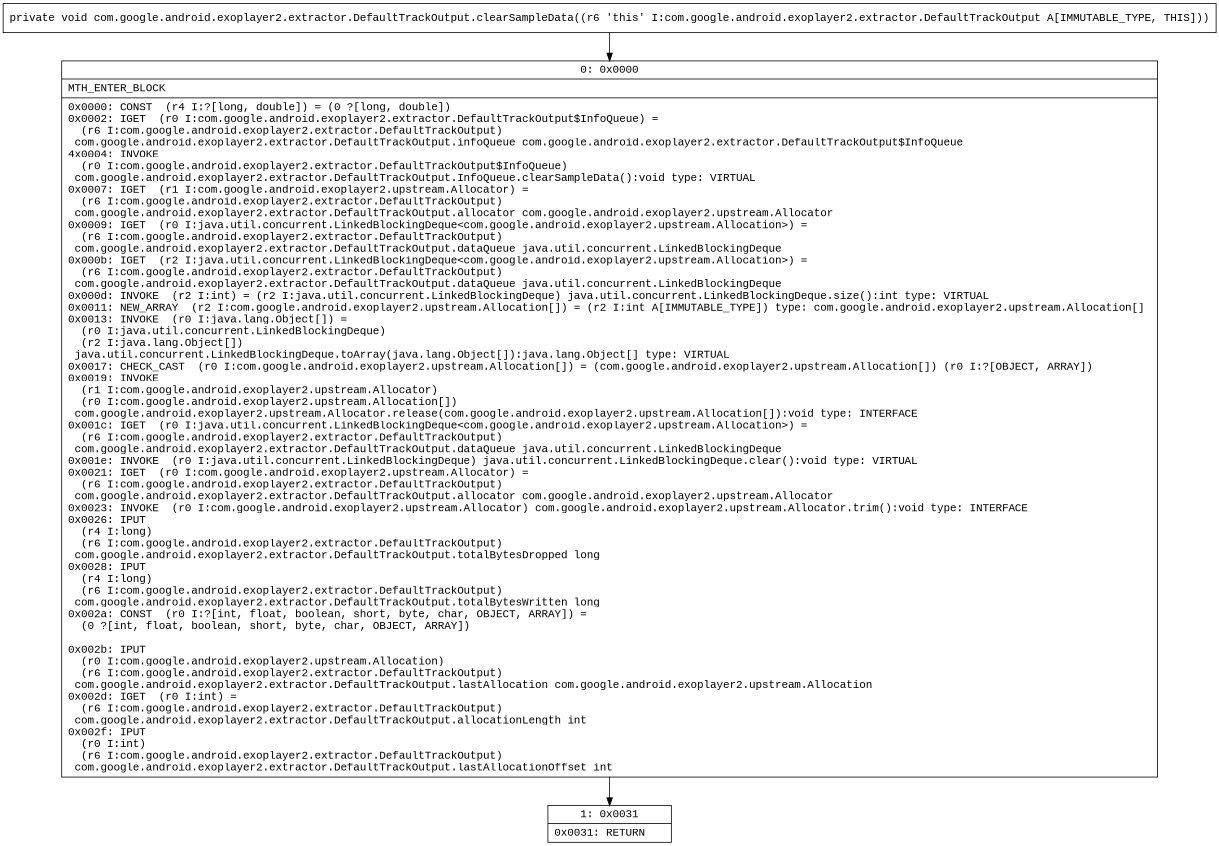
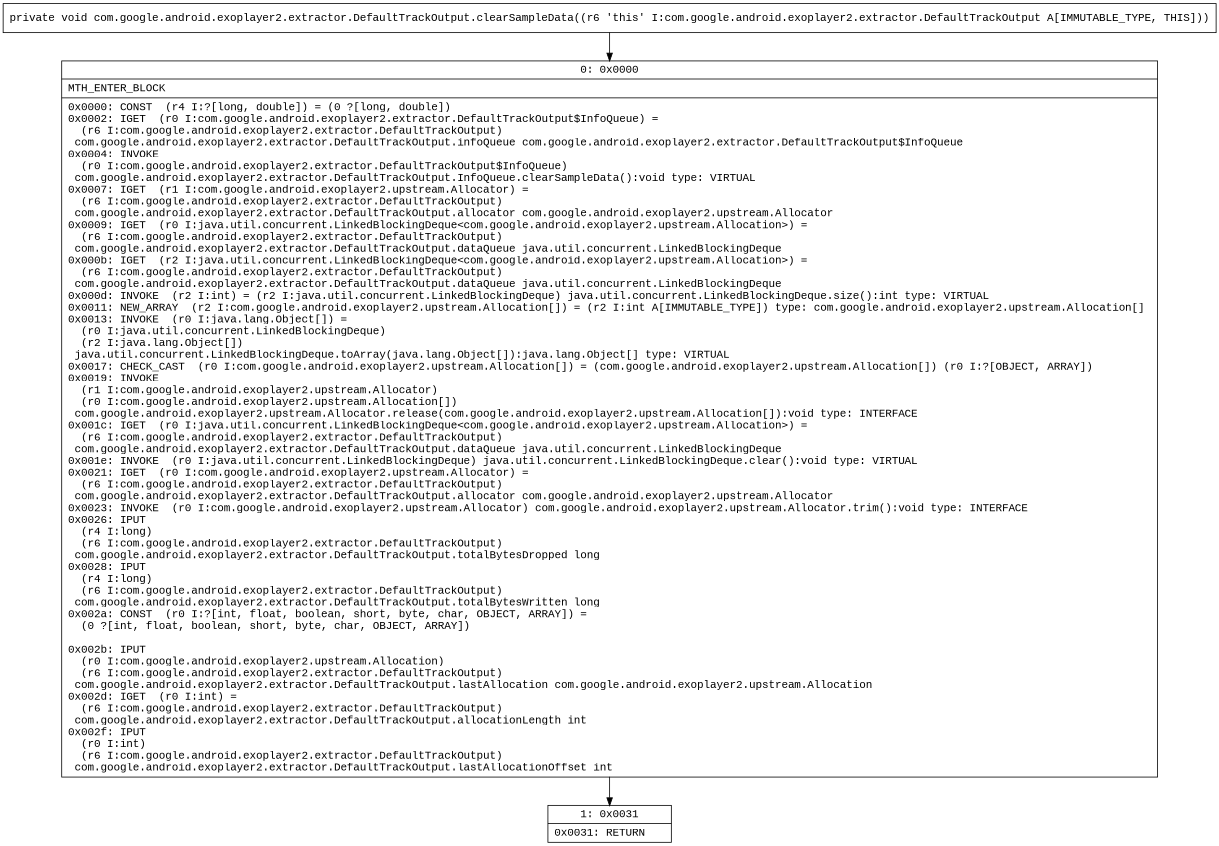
(120, 154) -> (120, 154)
